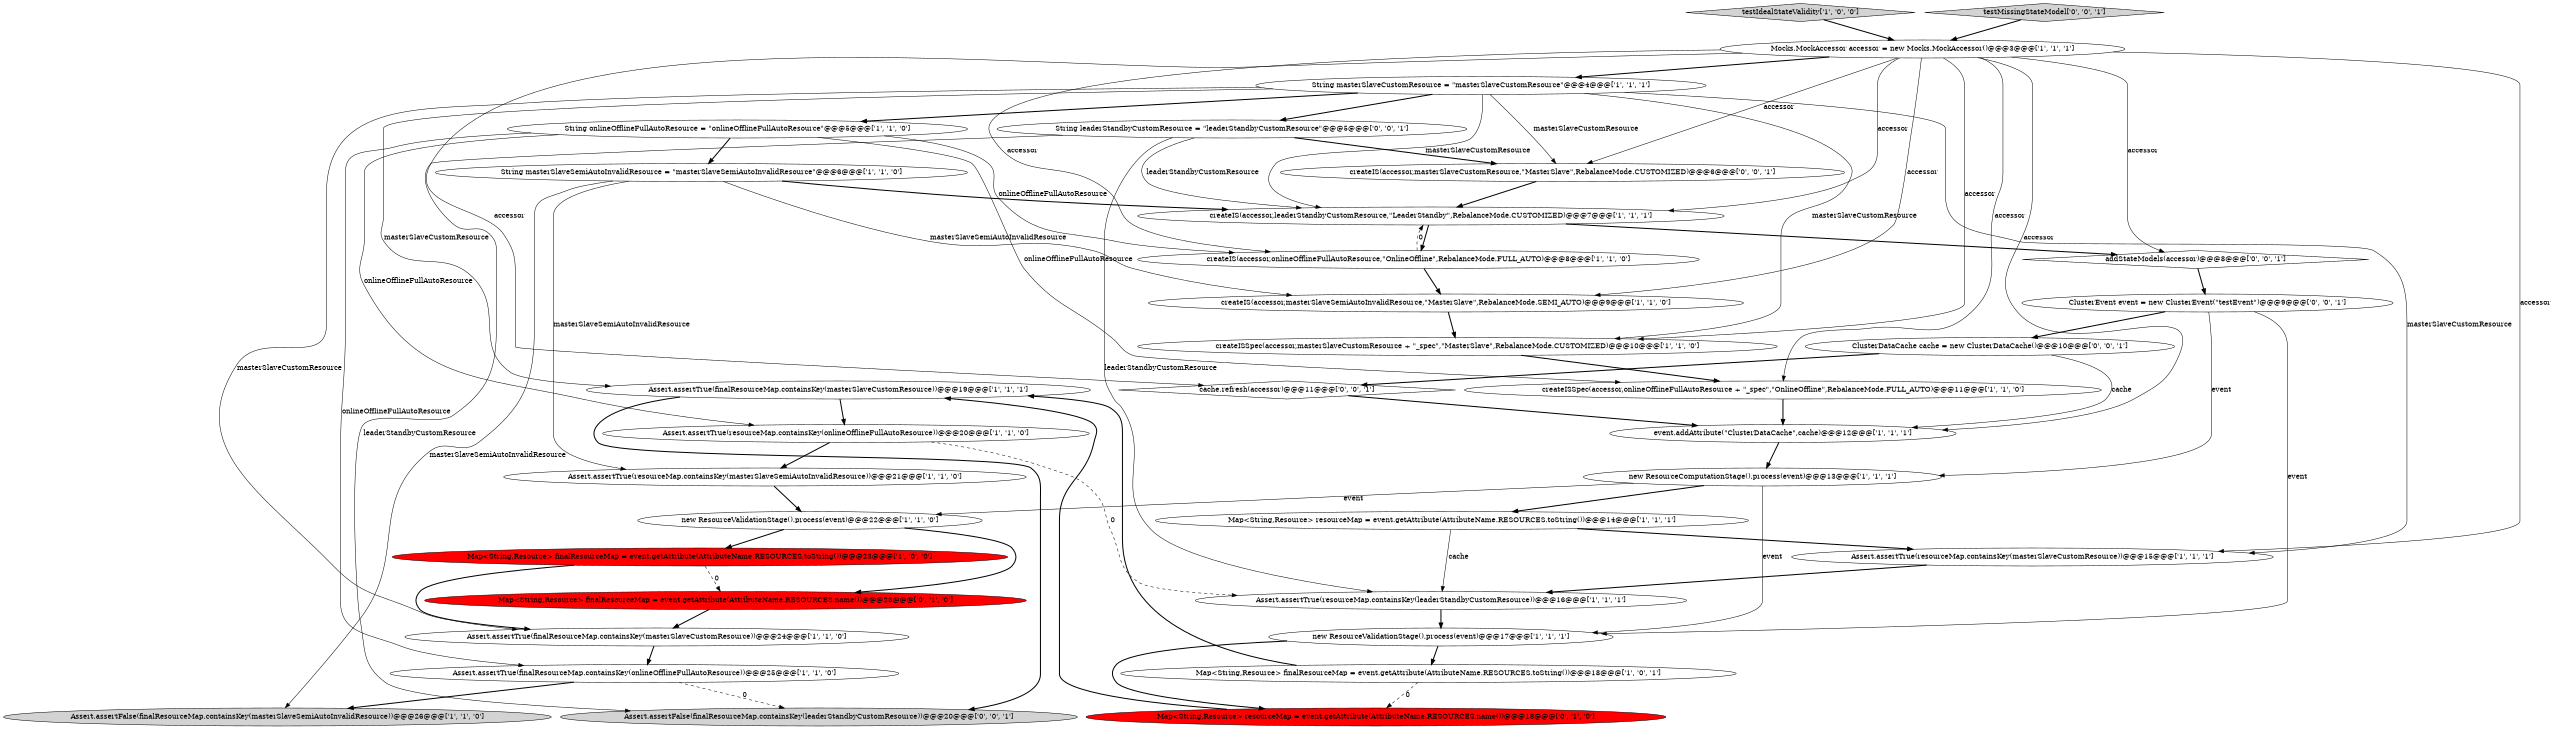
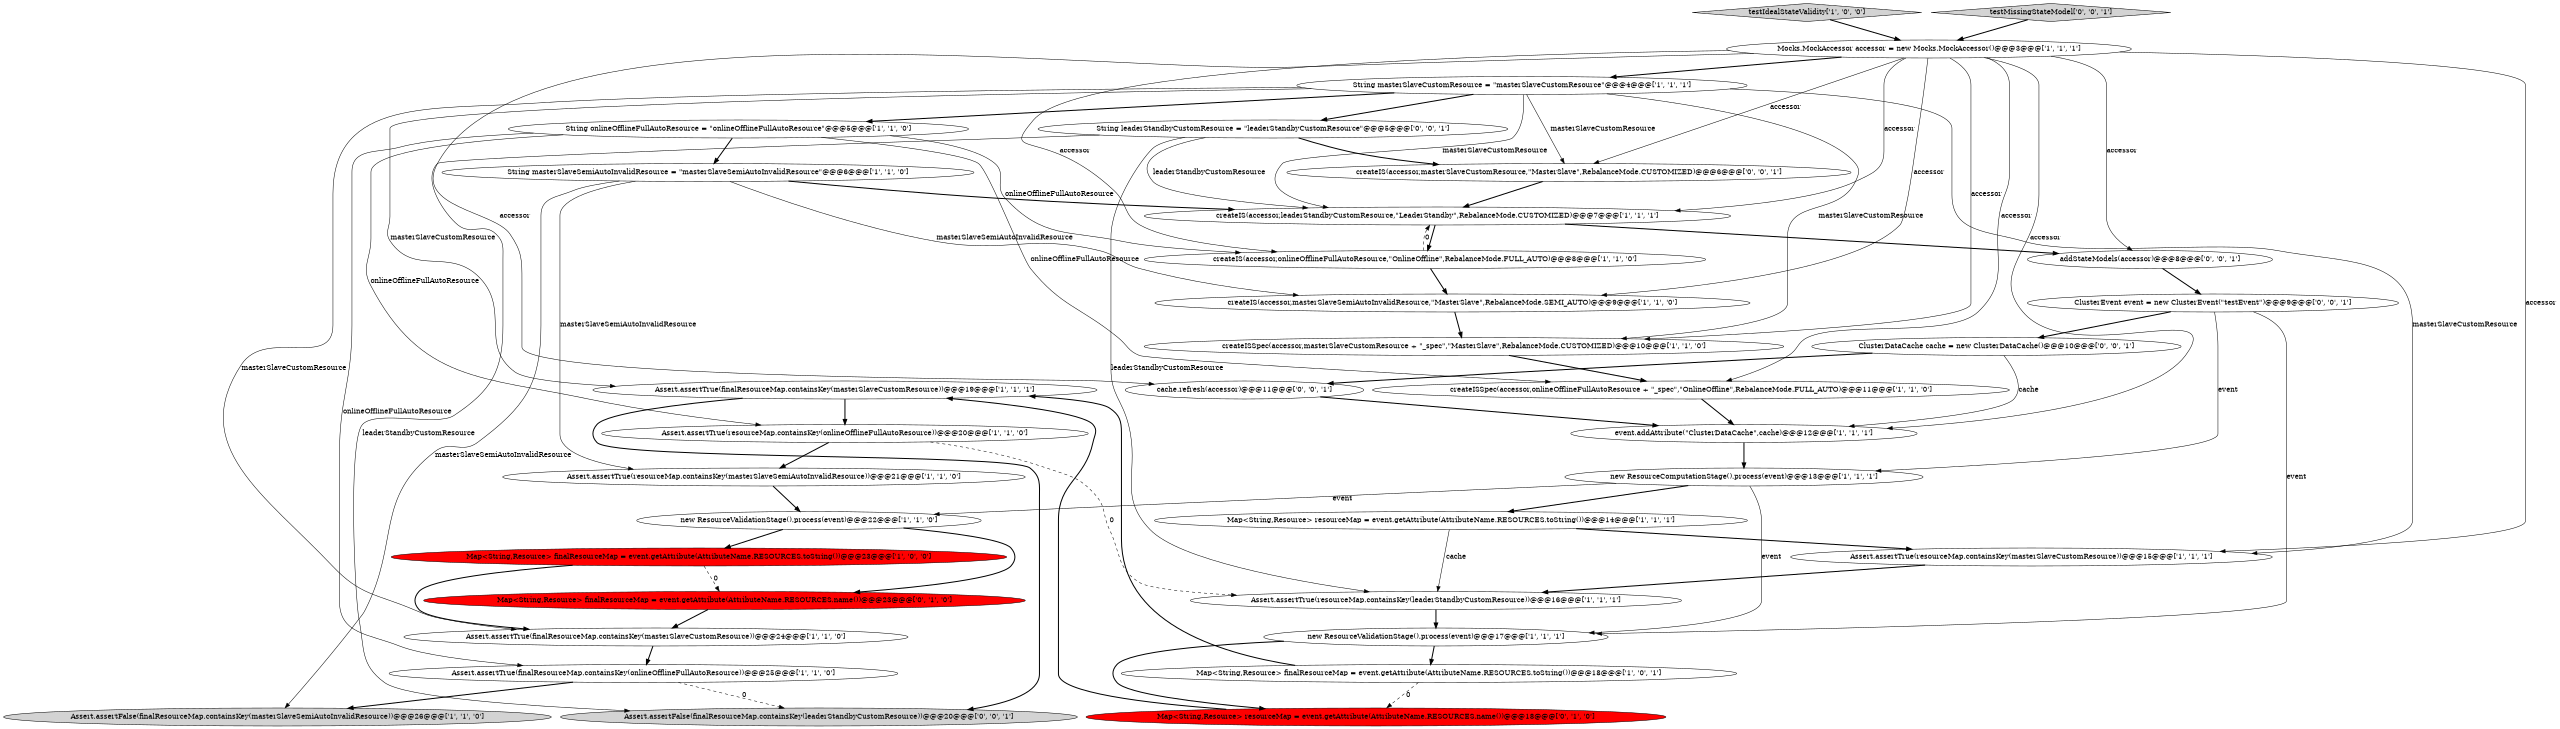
(2195, 260) -> (2150, 260)
(1287, 390) -> (1244, 390)
